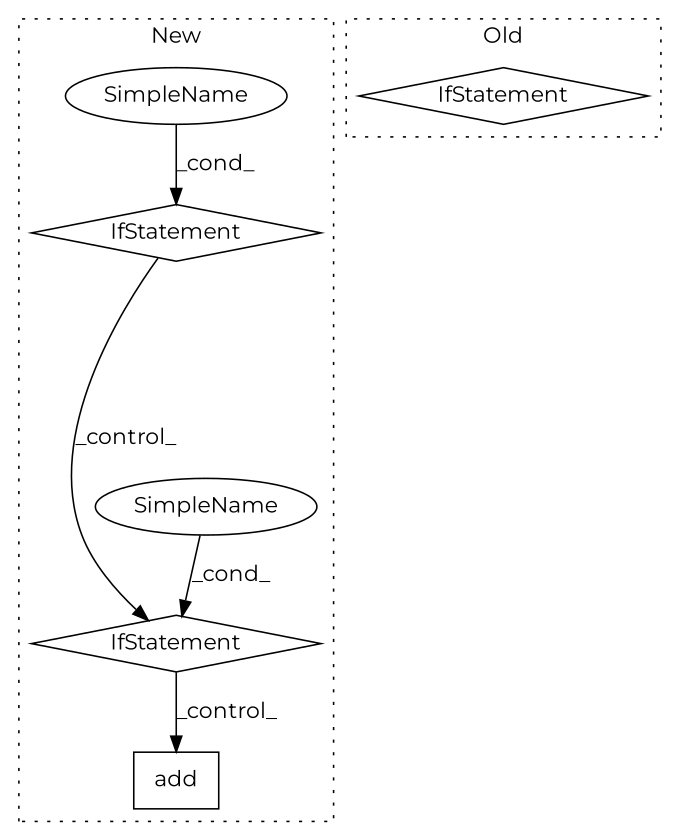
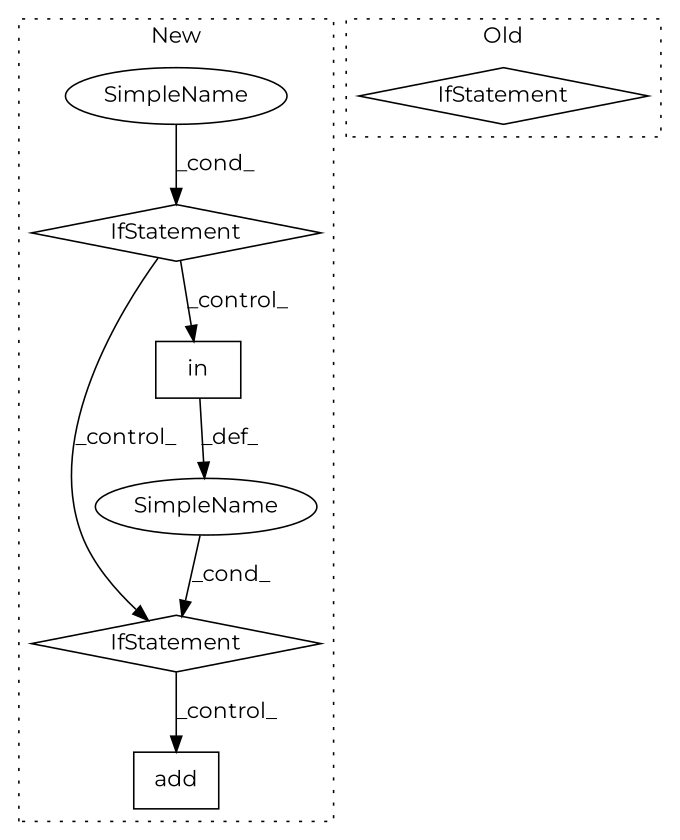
none -> (198, 370)
